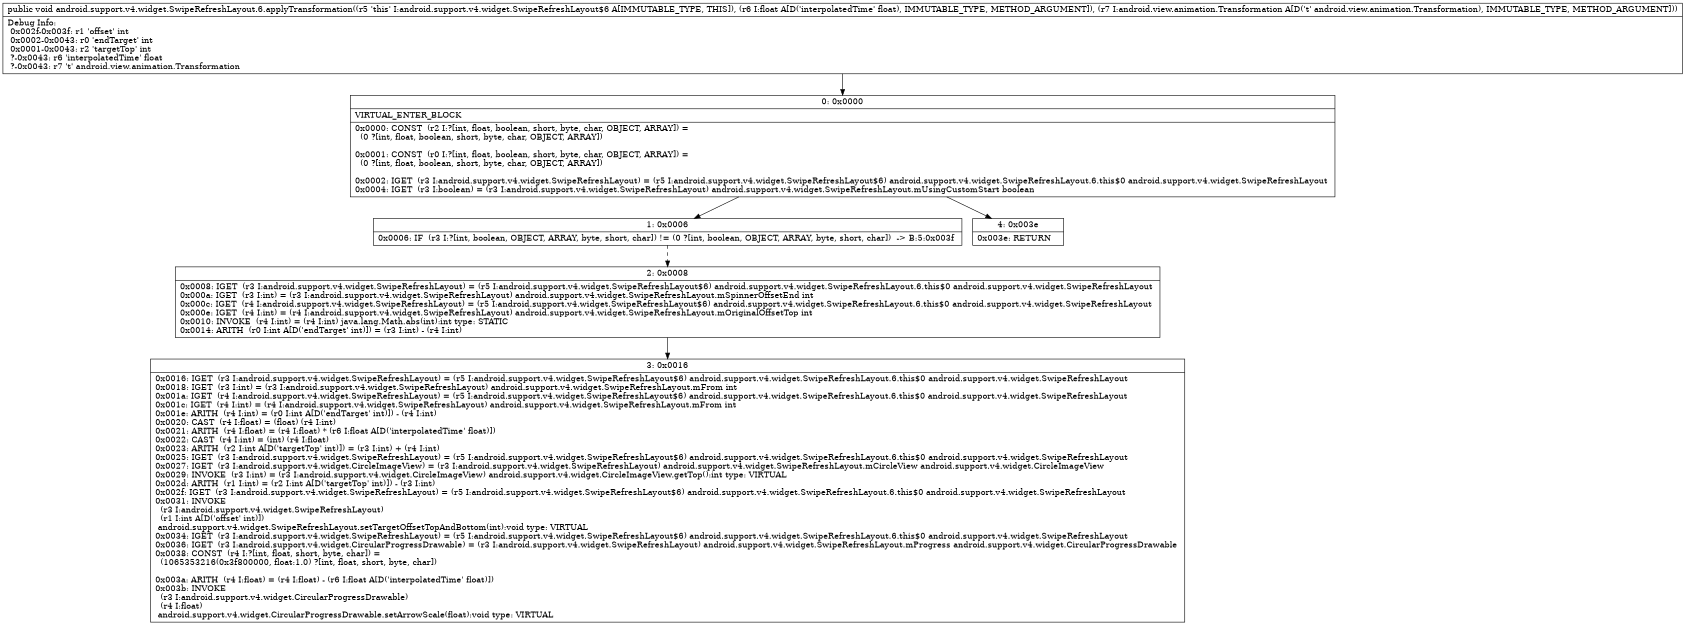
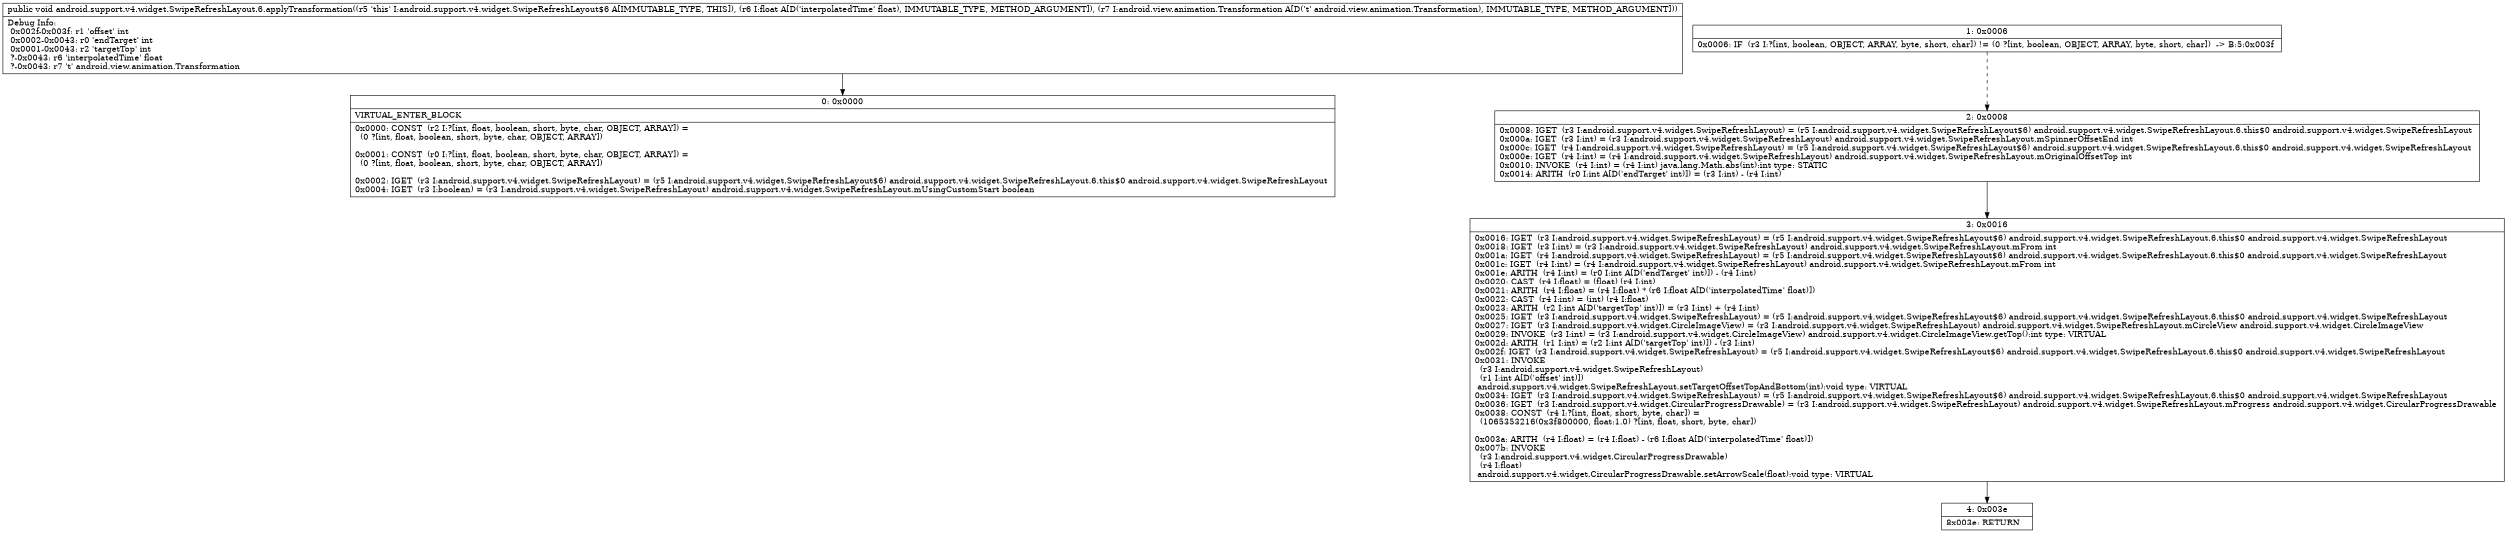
(719, 206) -> none
(967, 206) -> (1987, 489)
(1018, 238) -> (1987, 523)
(193, 589) -> (1513, 448)
